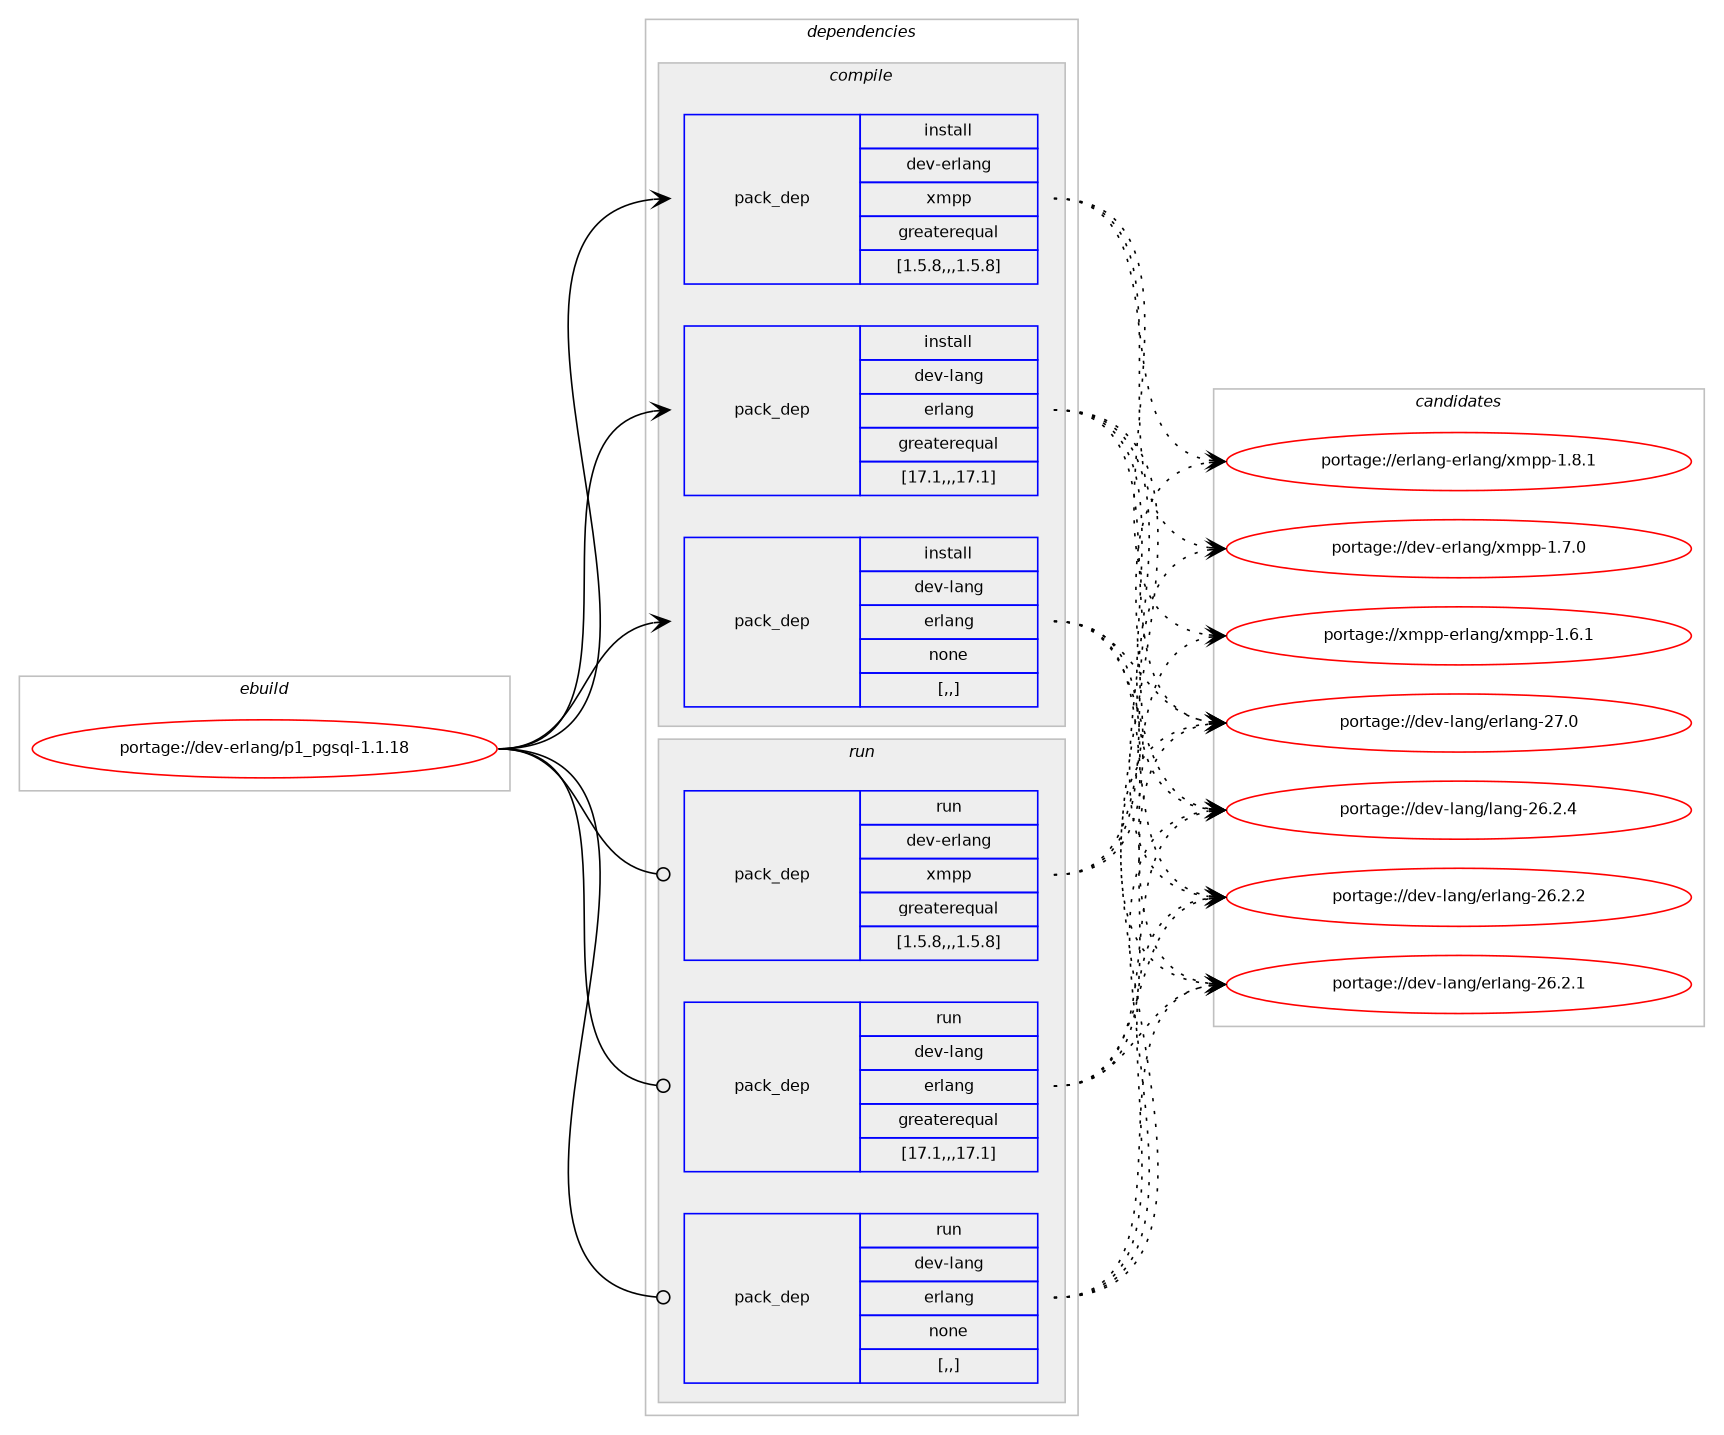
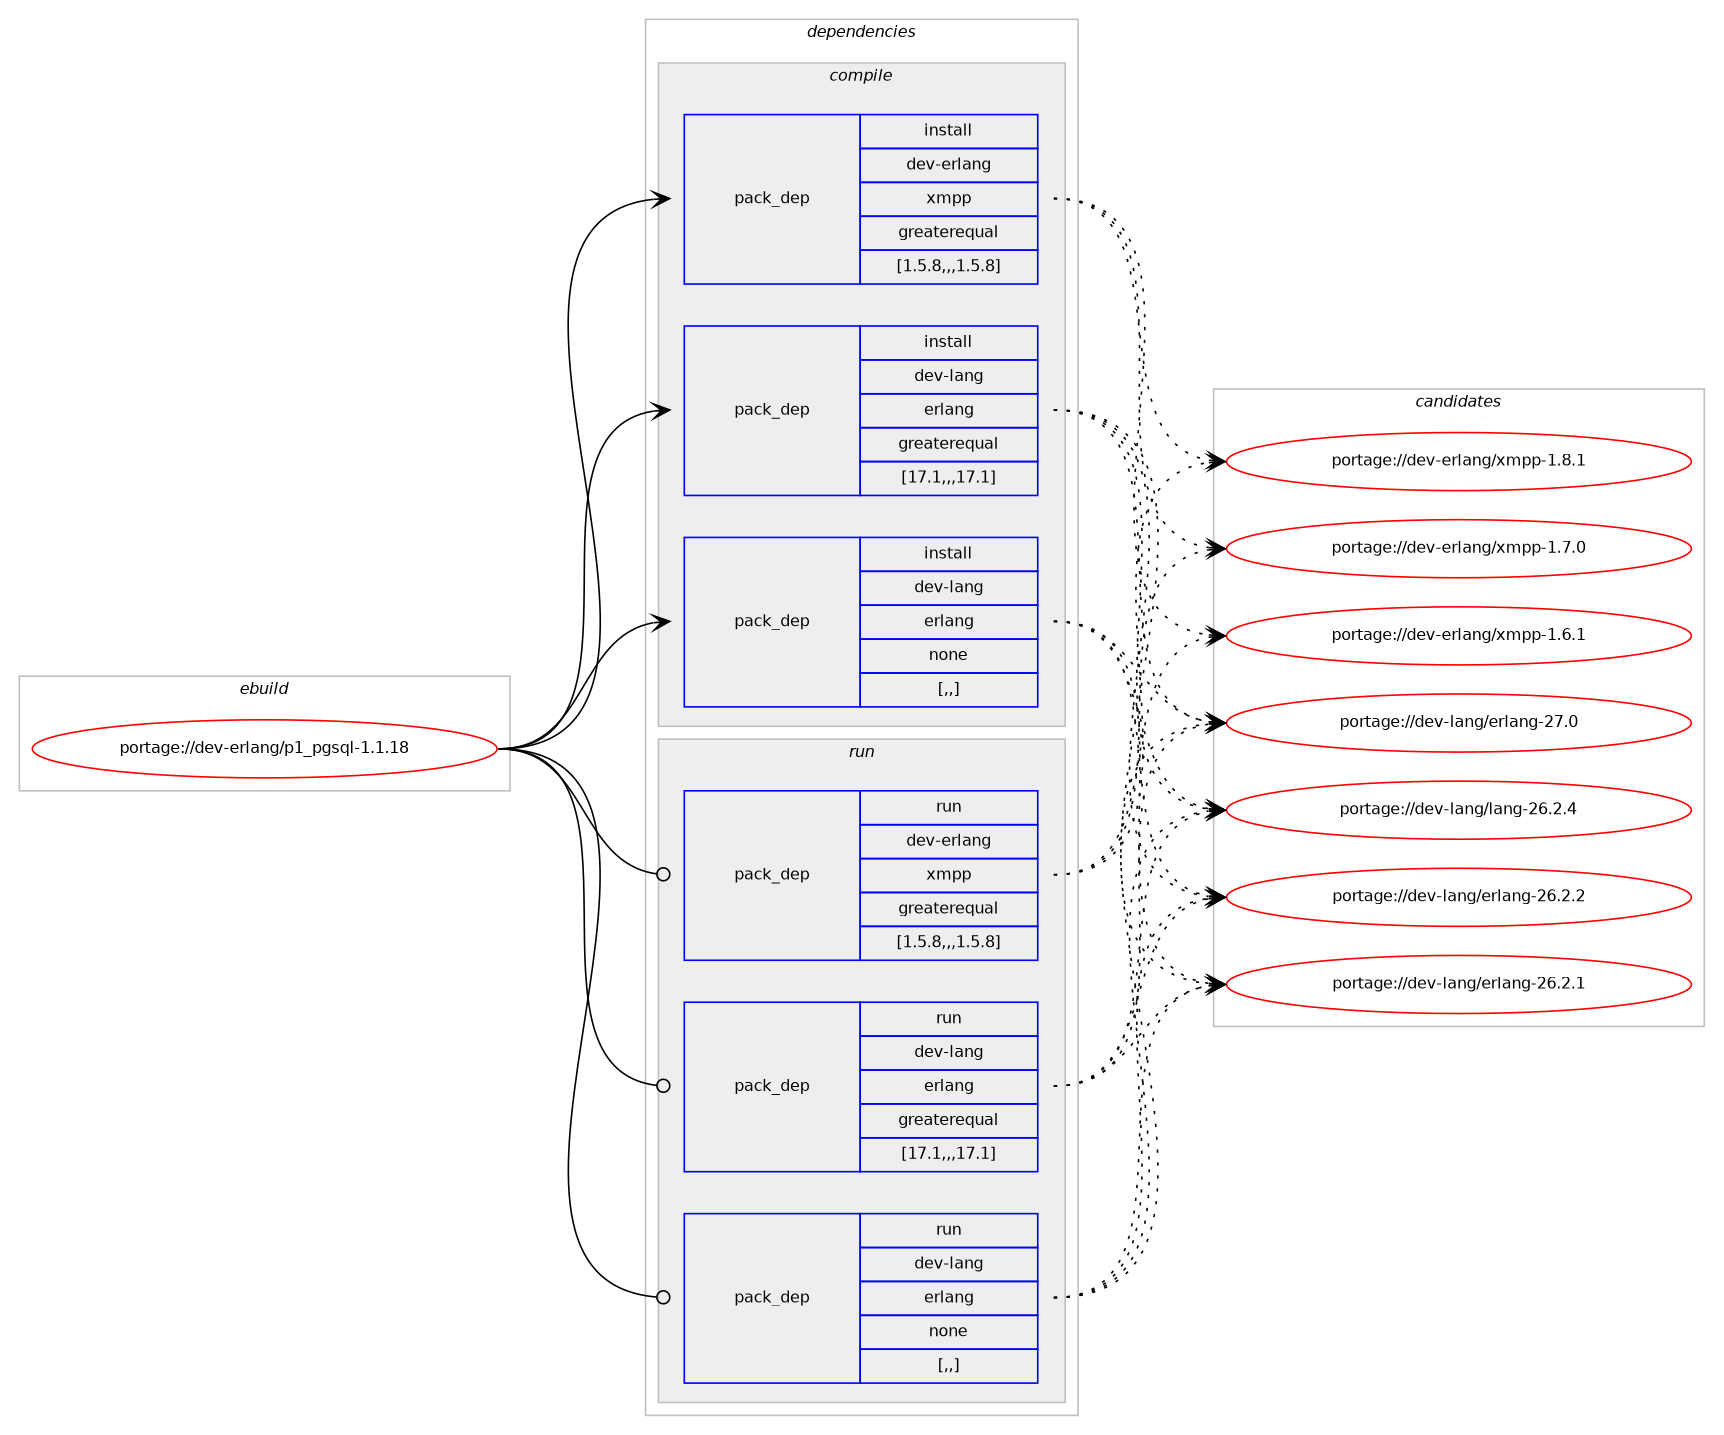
(1459, 462) -> (1459, 462)
(1459, 636) -> (1459, 636)
